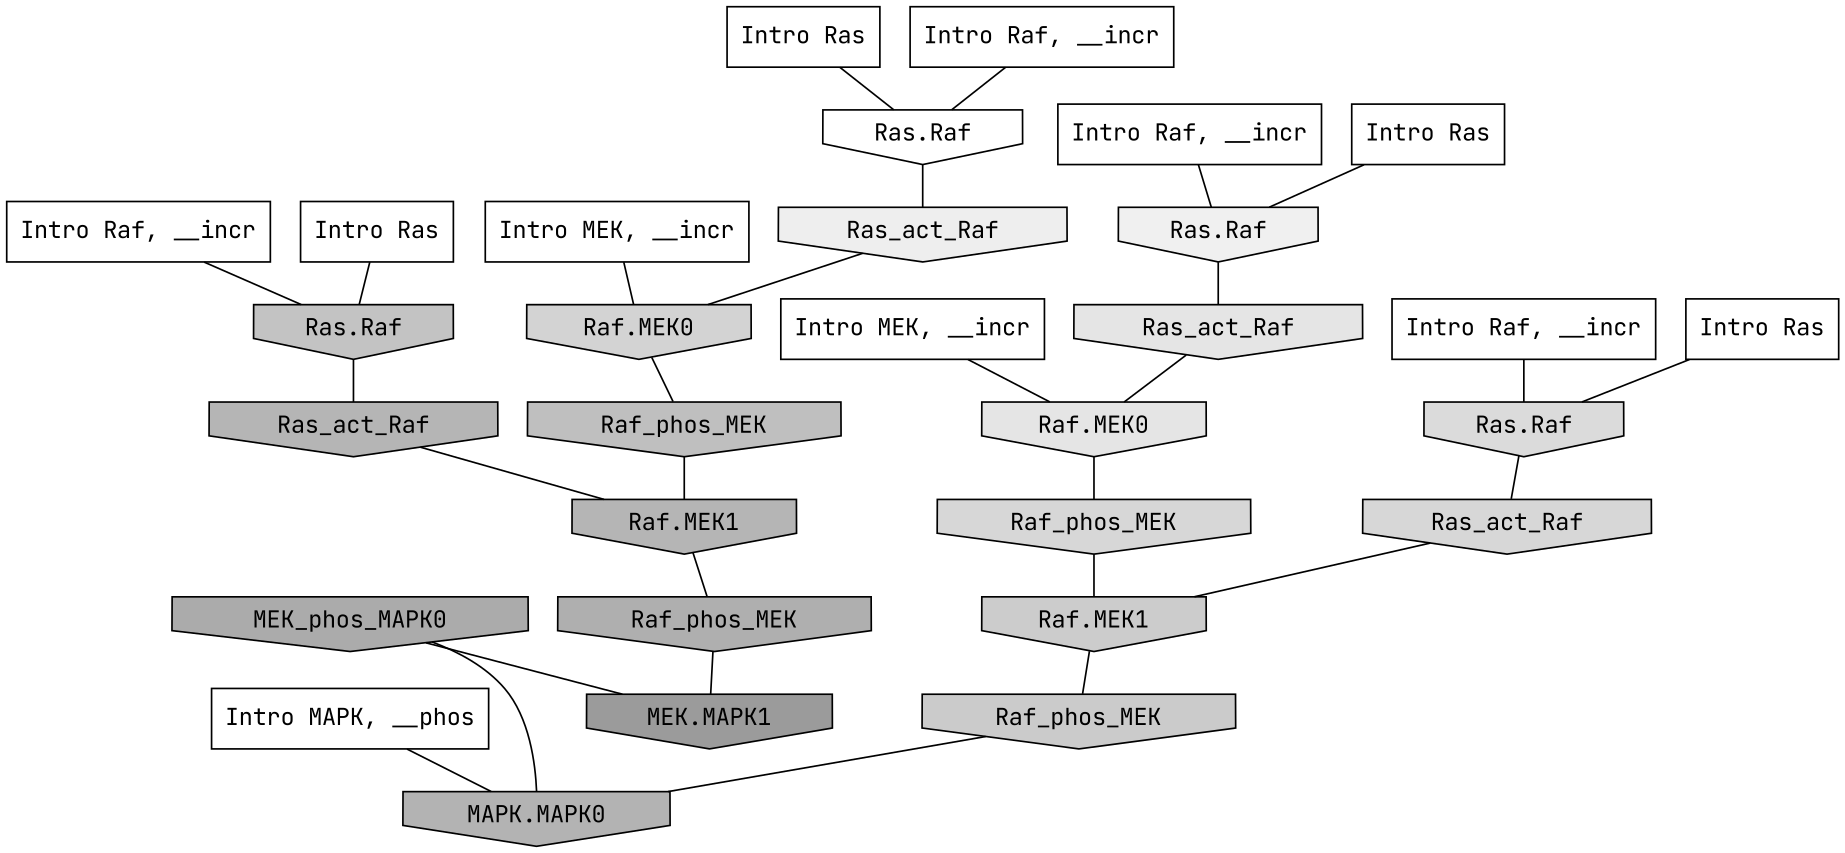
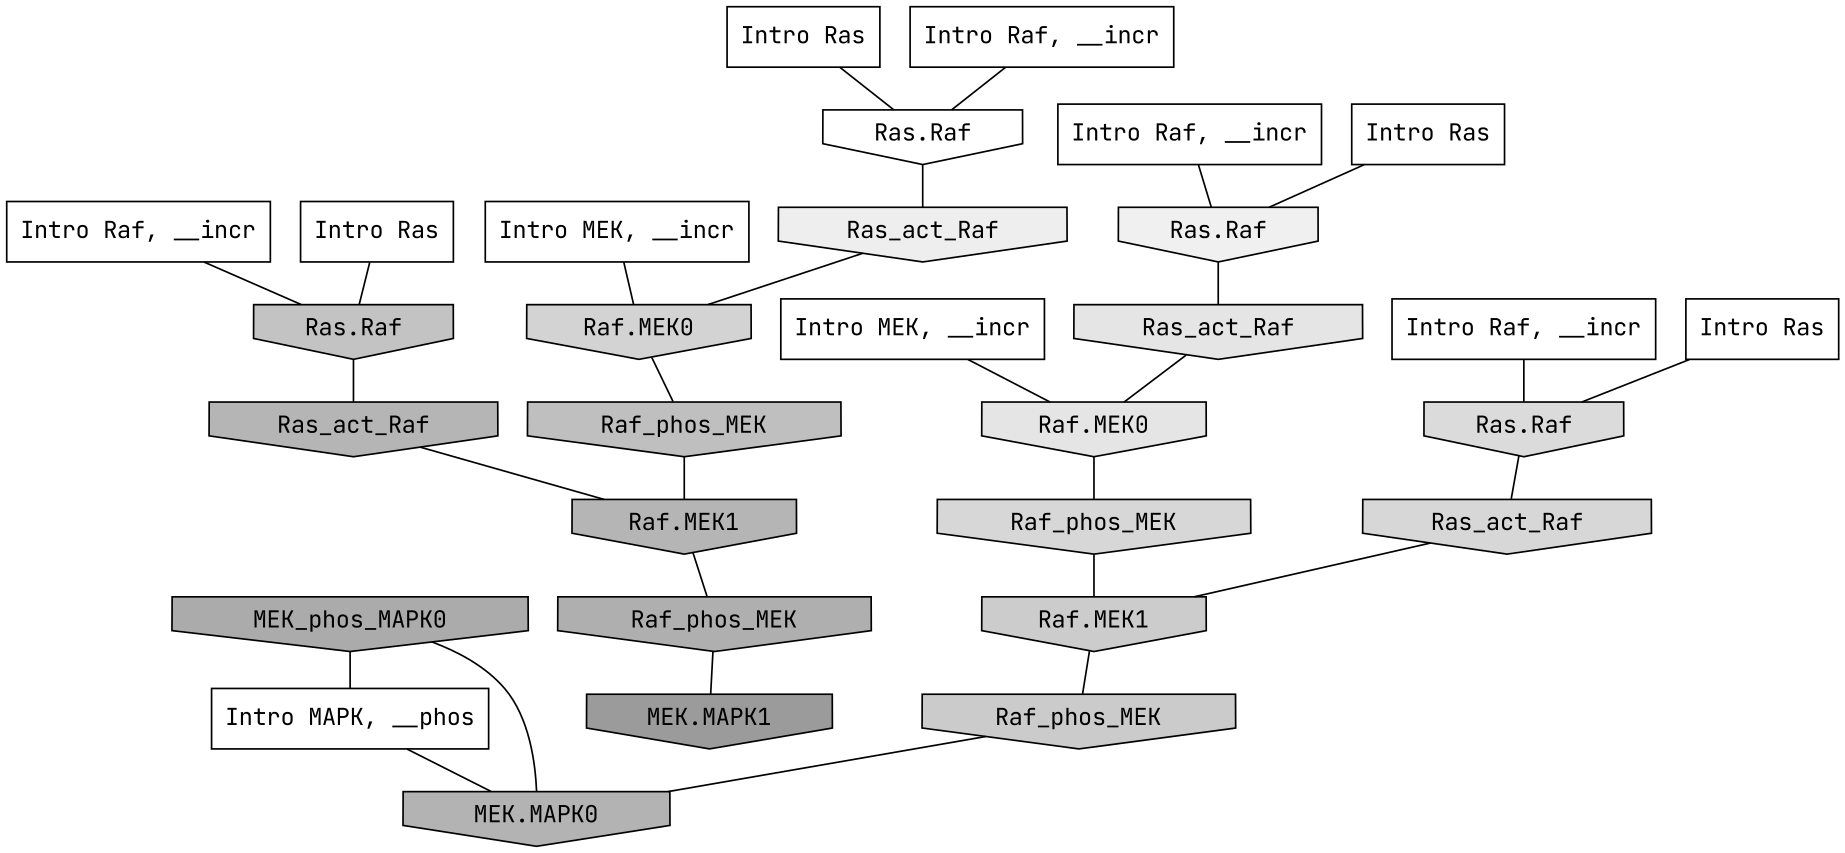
(524, 669) -> (350, 670)
(536, 816) -> (536, 816)
